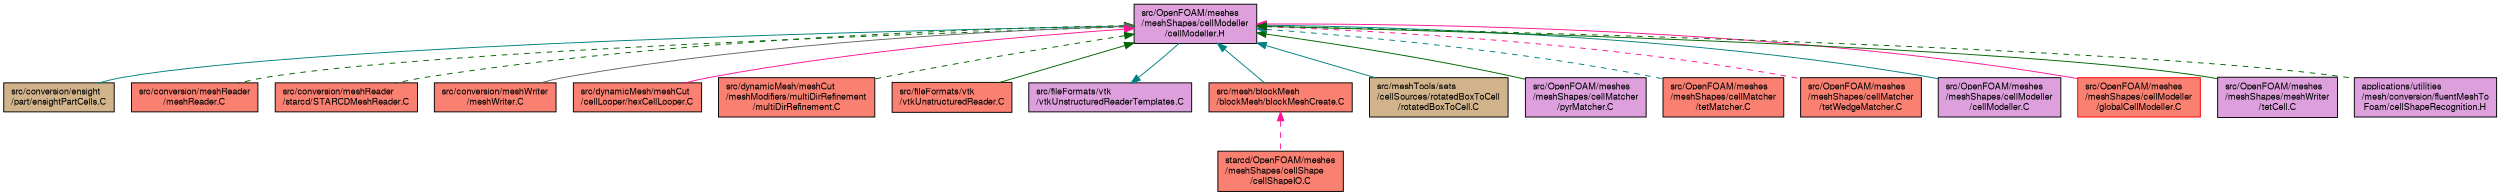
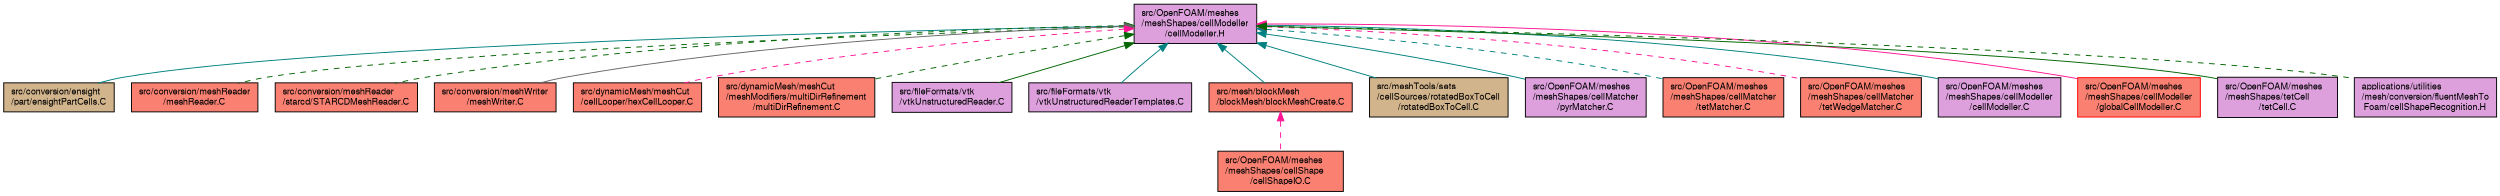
(903, 49) -> (903, 49)
(1396, 54) -> (1396, 54)
(1159, 61) -> (1140, 66)
(952, 97) -> (952, 97)
(2278, 97) -> (2278, 97)
(1281, 171) -> (1281, 171)
